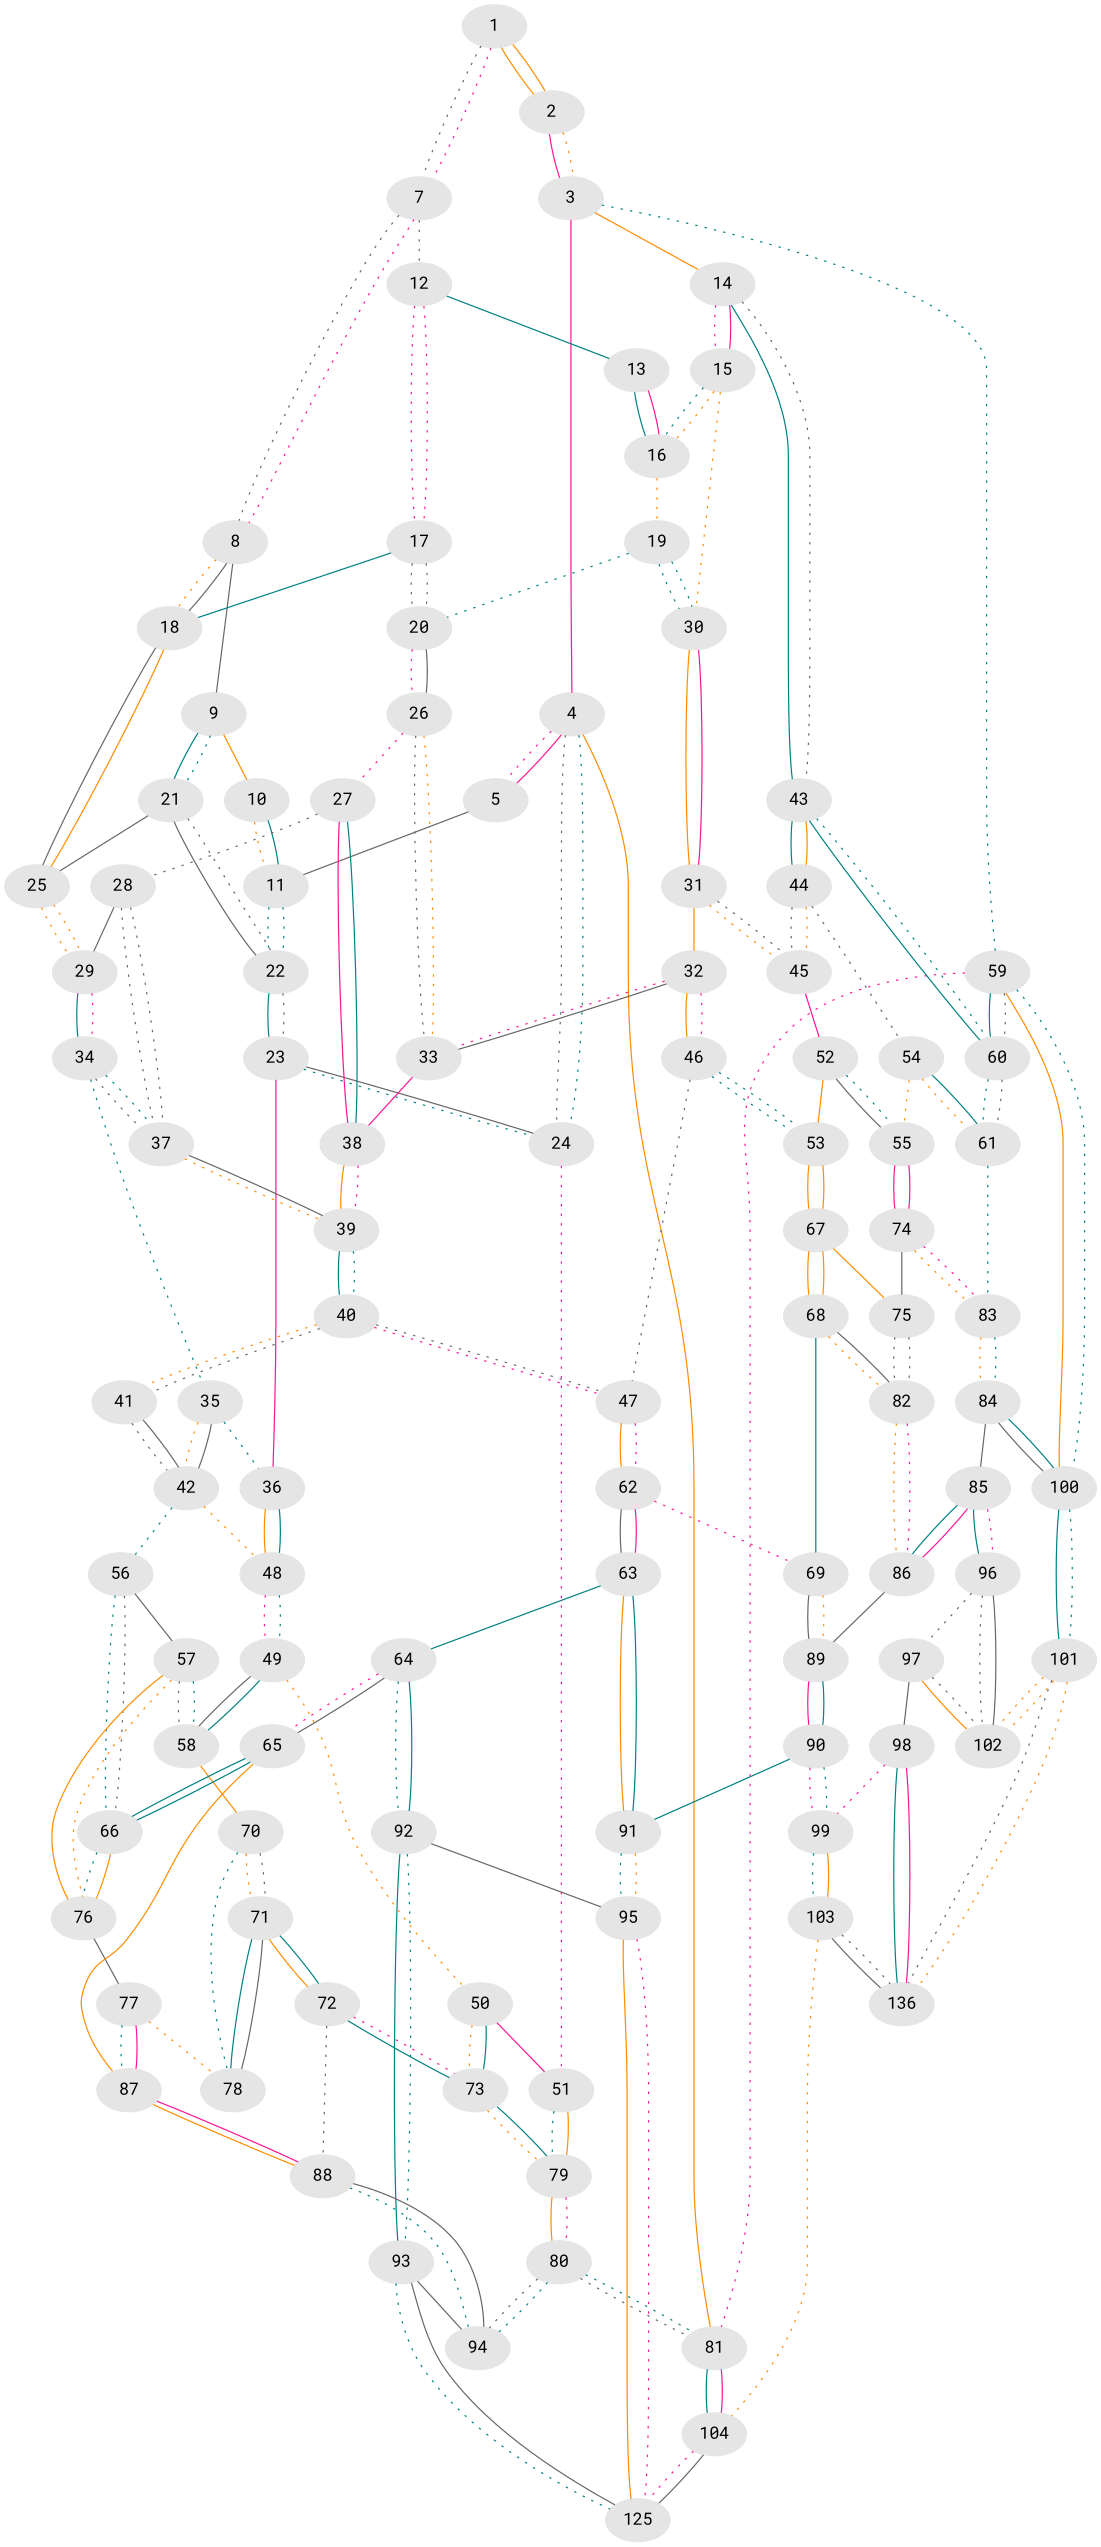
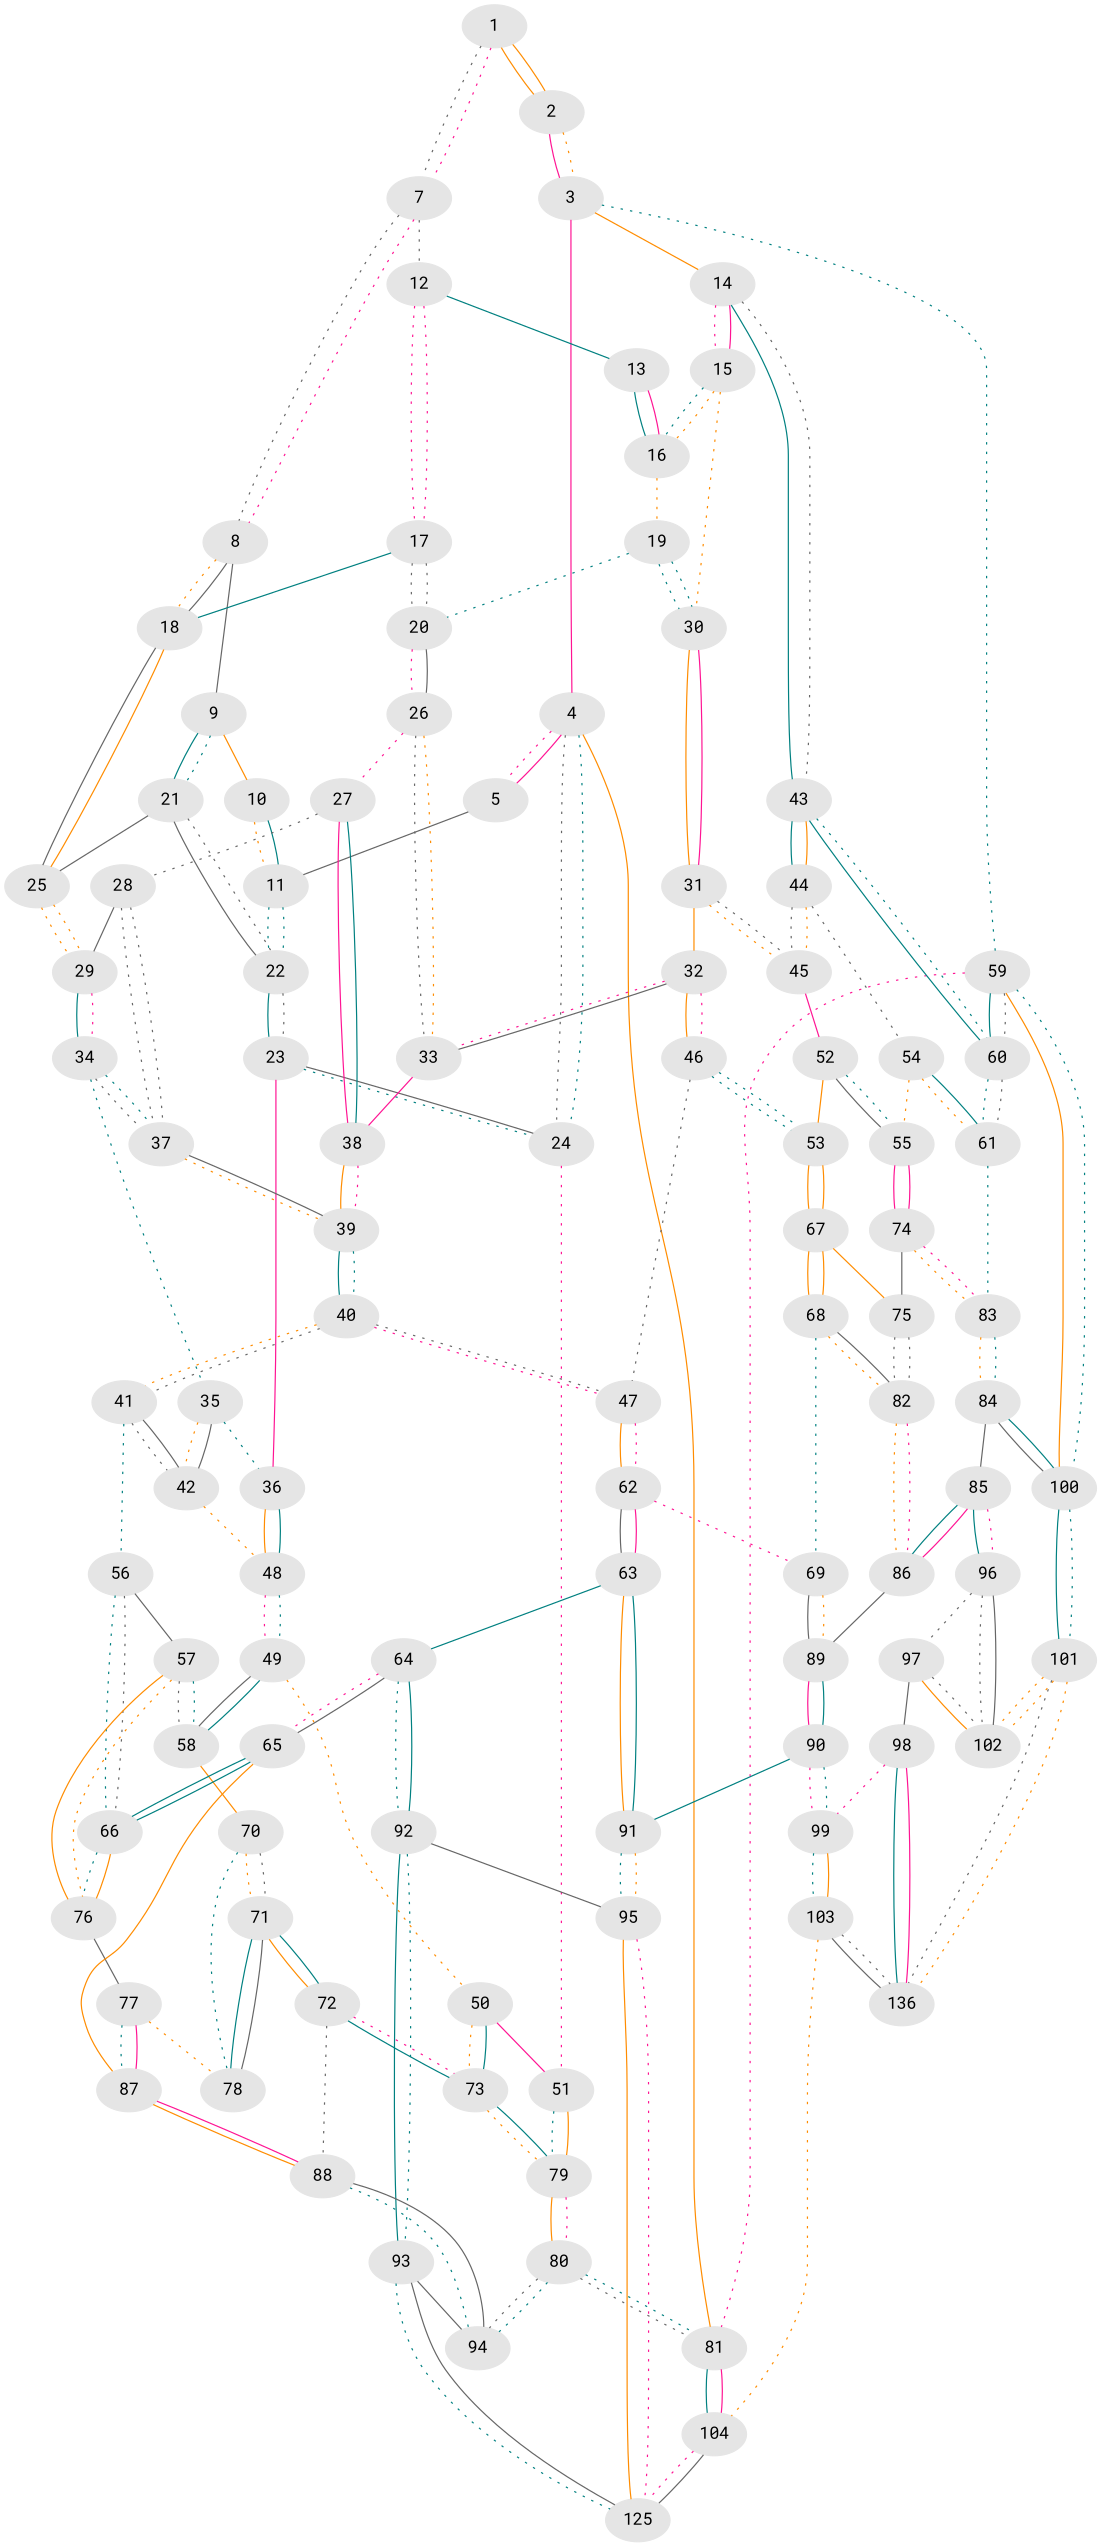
(816, 1445) -> (816, 1445)
(153, 1531) -> (122, 1488)
